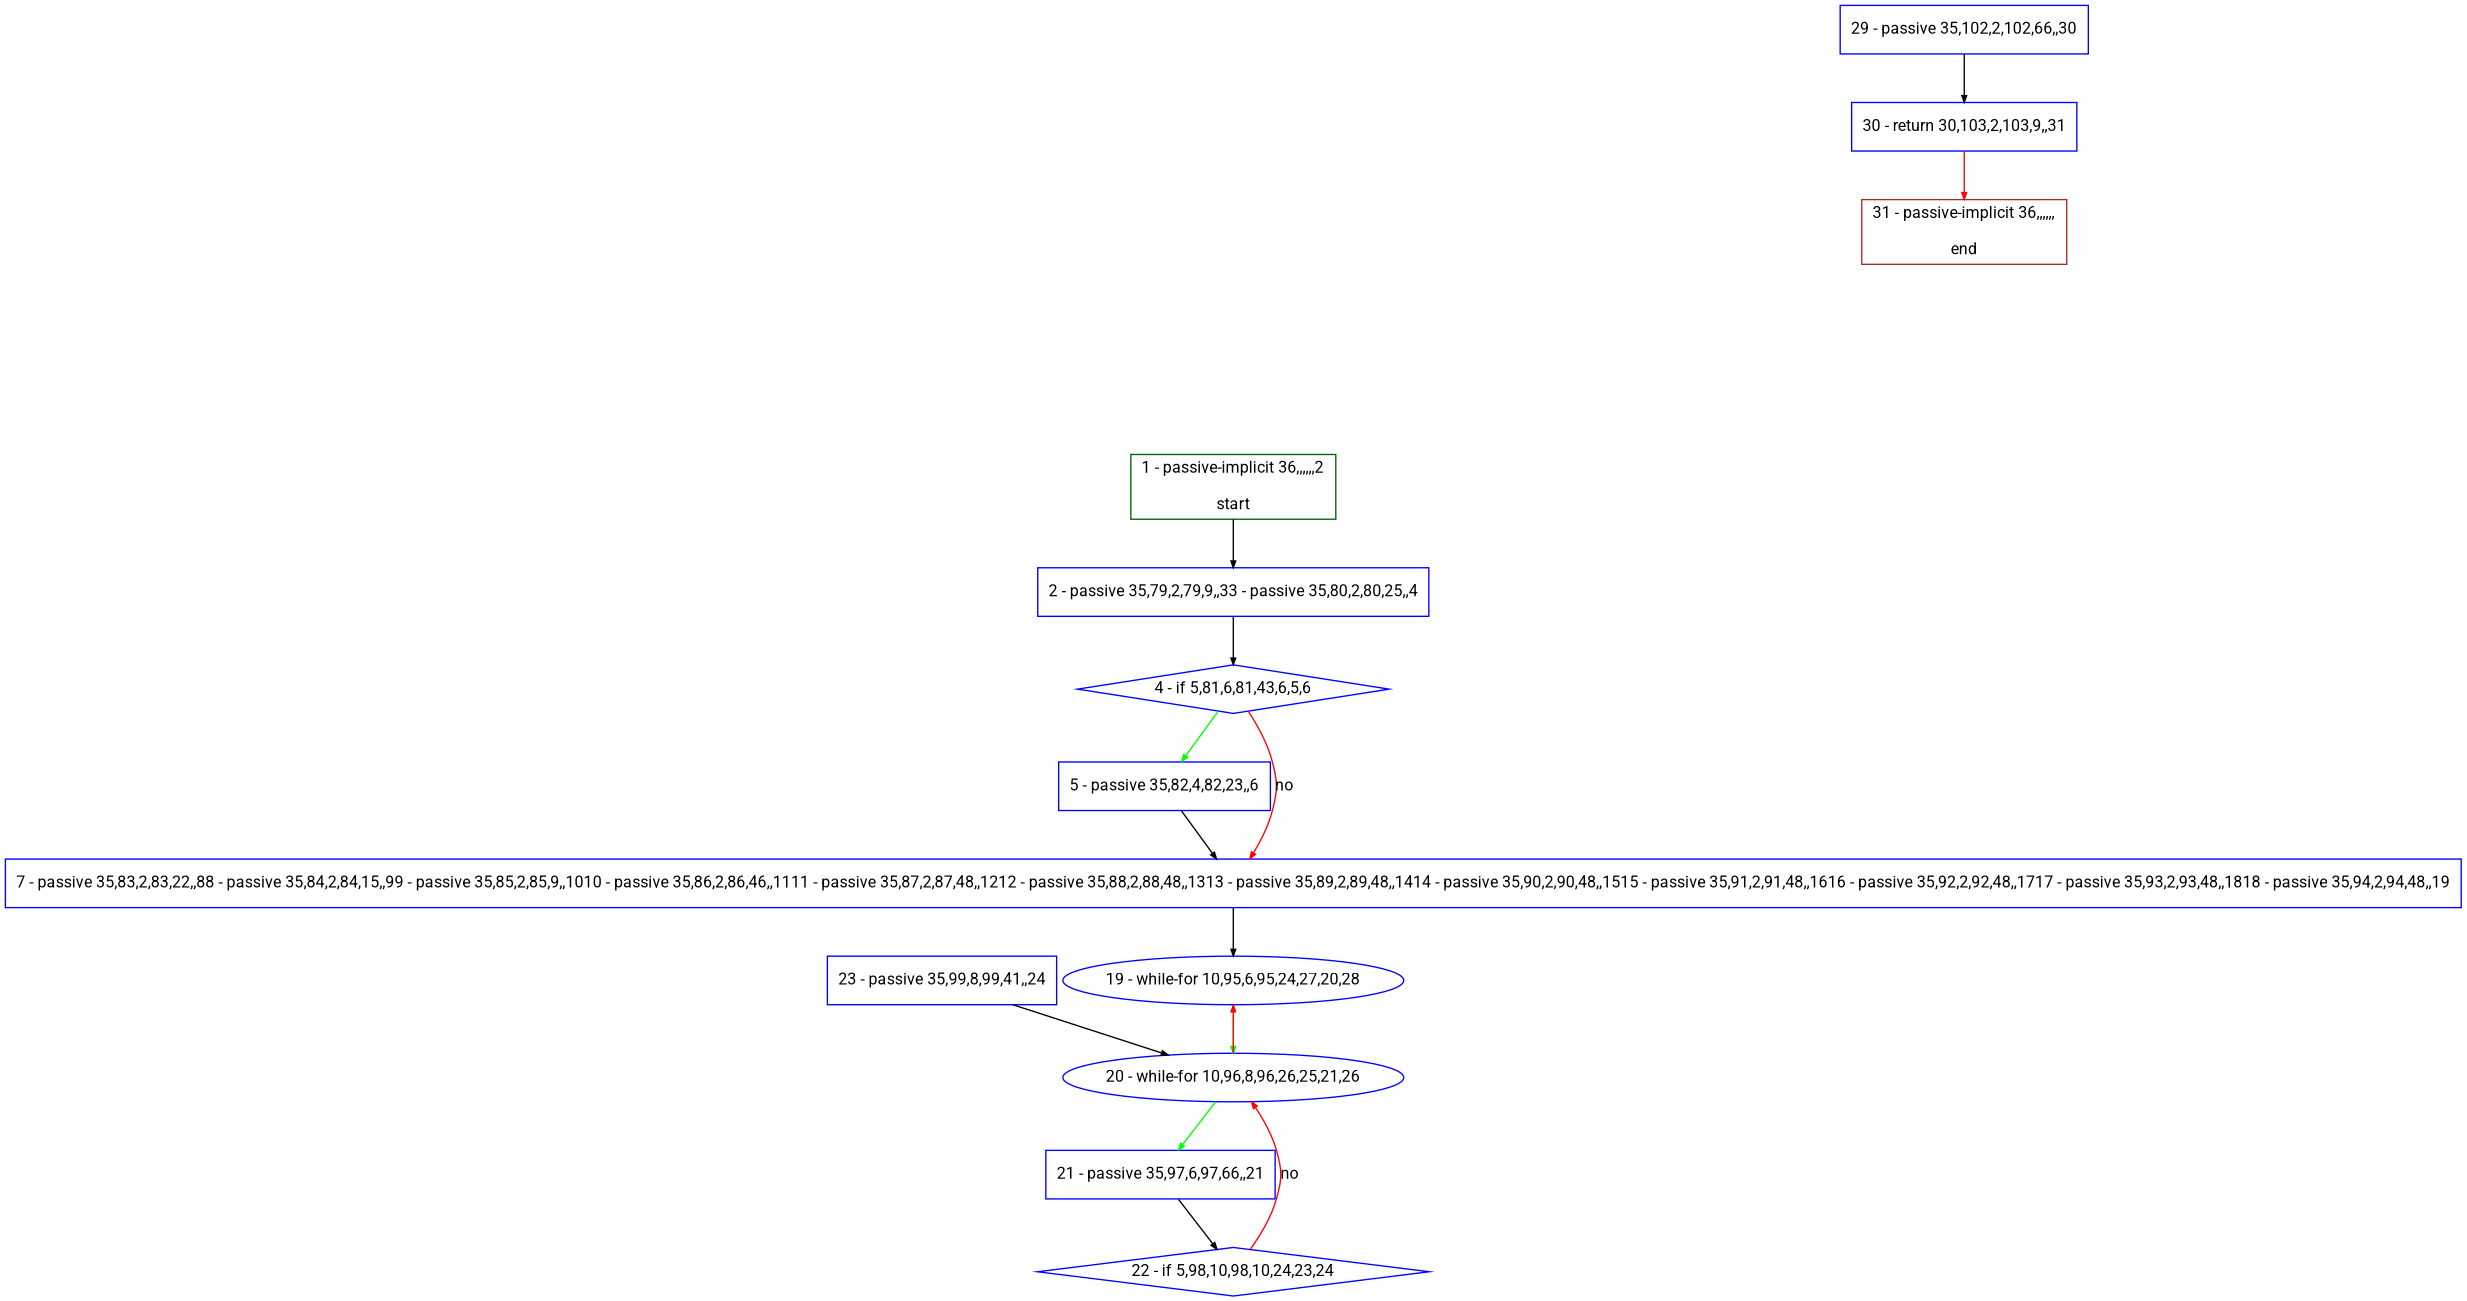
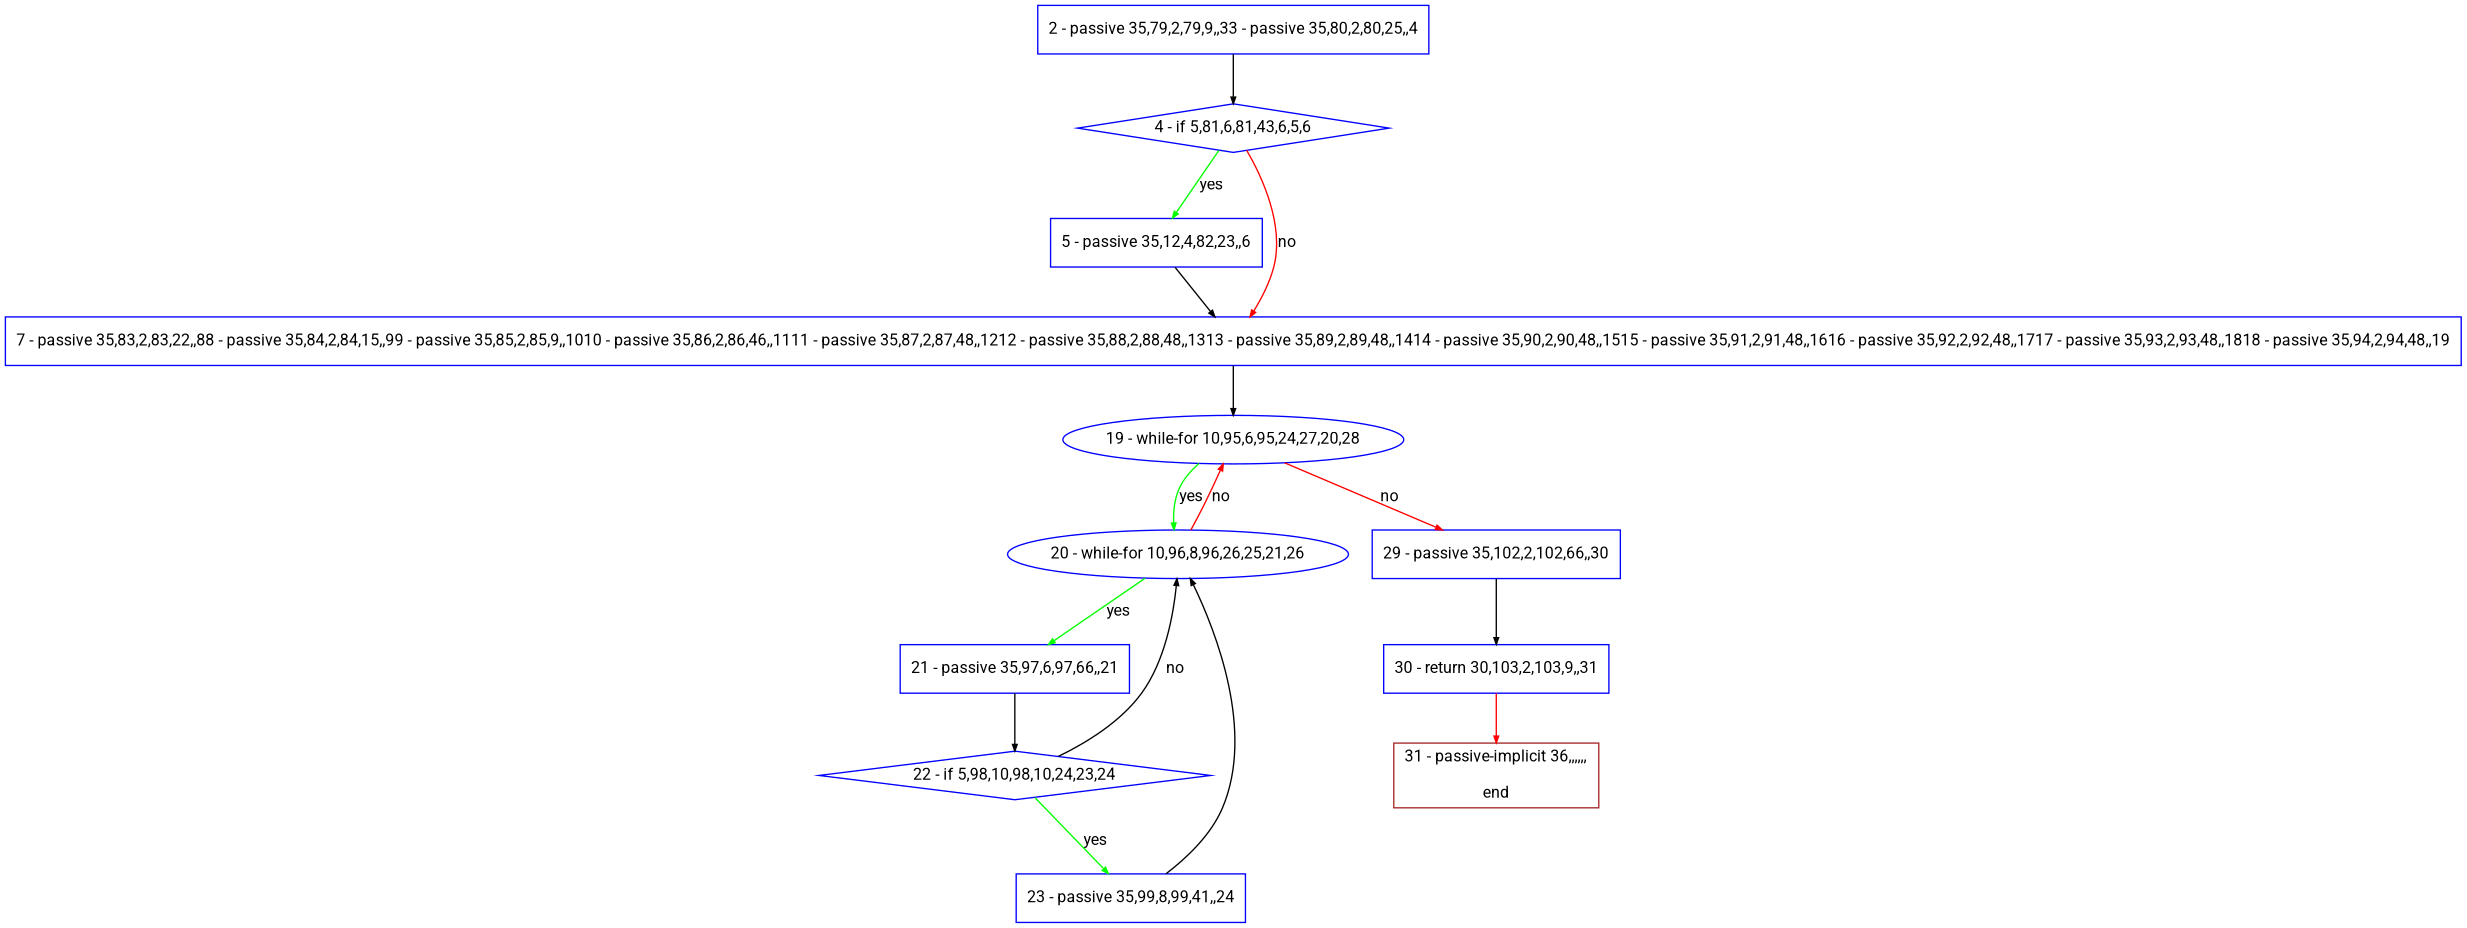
(1233, 487) -> none
none -> (1360, 495)
(1165, 786) -> (1156, 243)
none -> (1069, 833)
(1281, 1179) -> (1144, 689)
